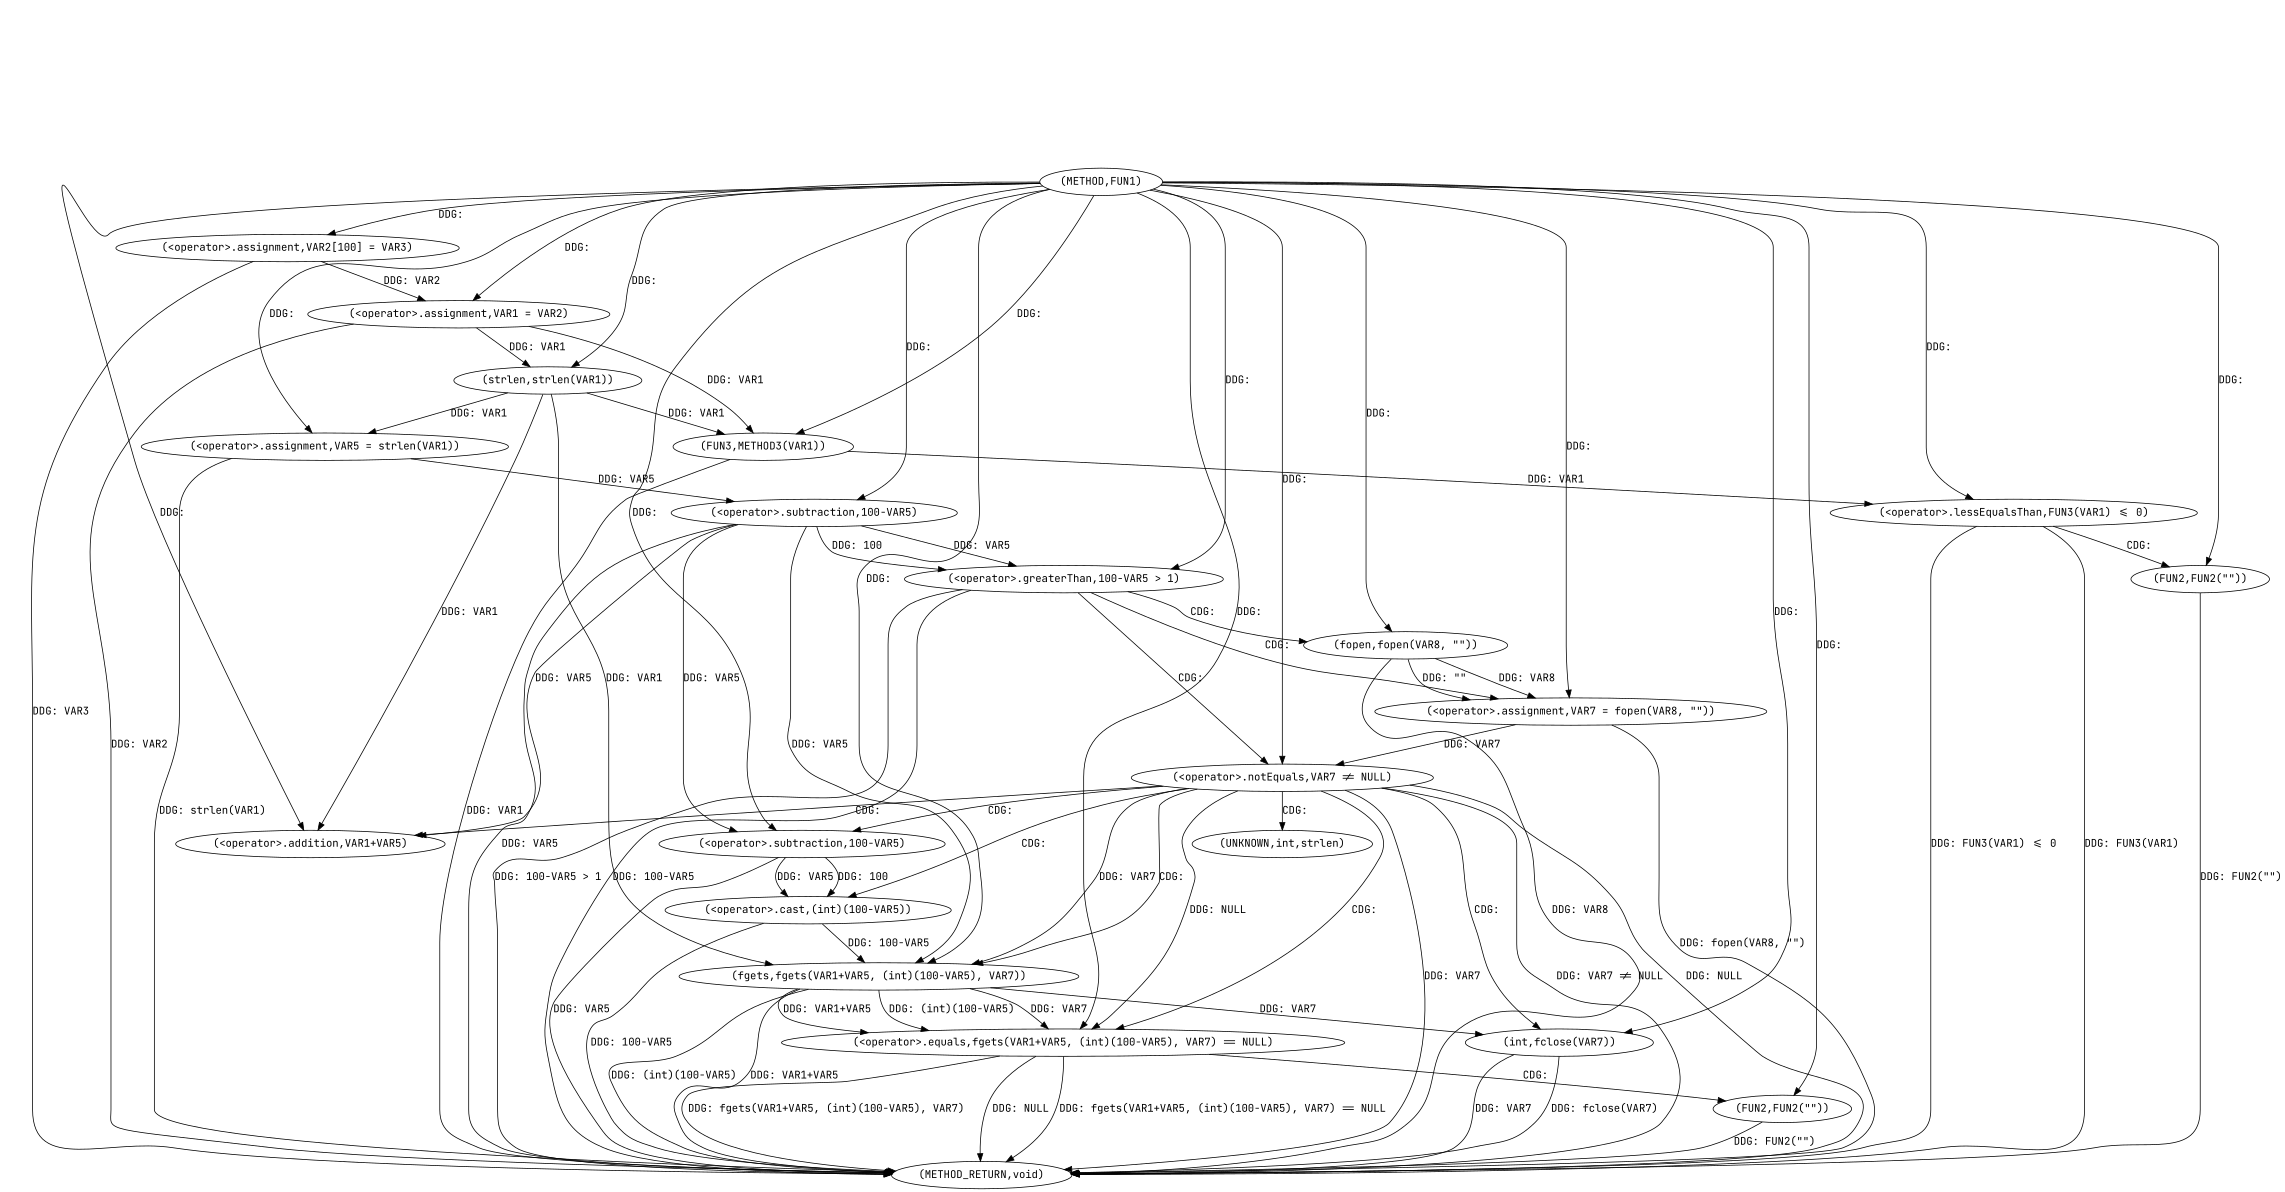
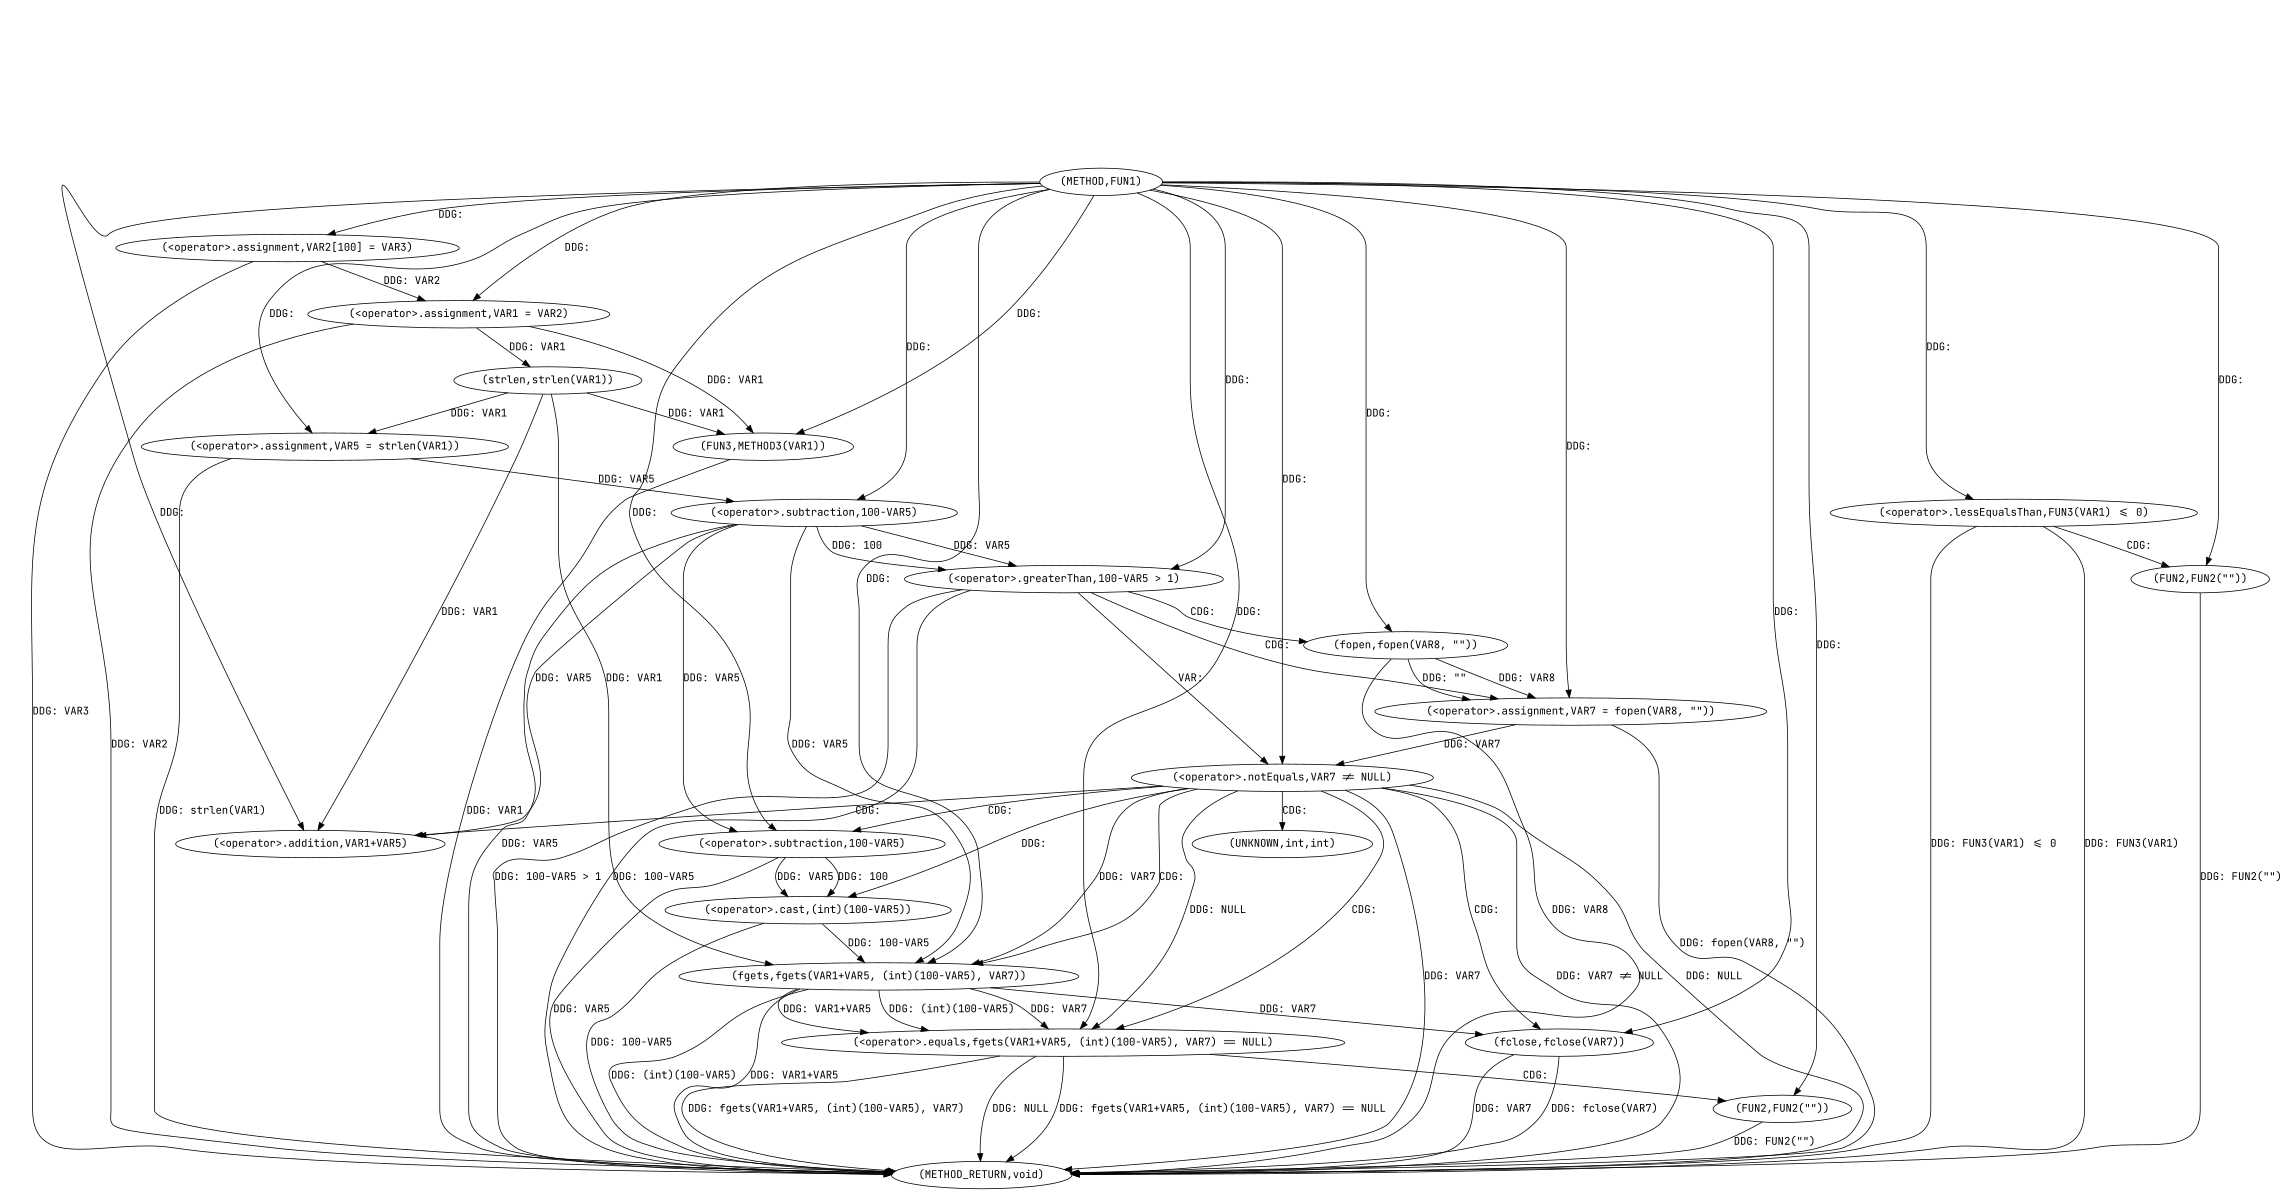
(676, 205) -> none
(1356, 476) -> none
(1194, 678) -> (1194, 678)
(1037, 844) -> (1037, 844)
(1282, 844) -> (1282, 844)
(1559, 1043) -> (1559, 1043)
